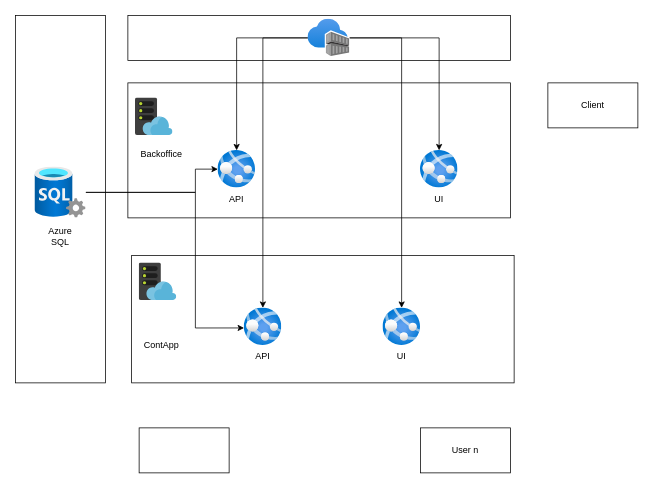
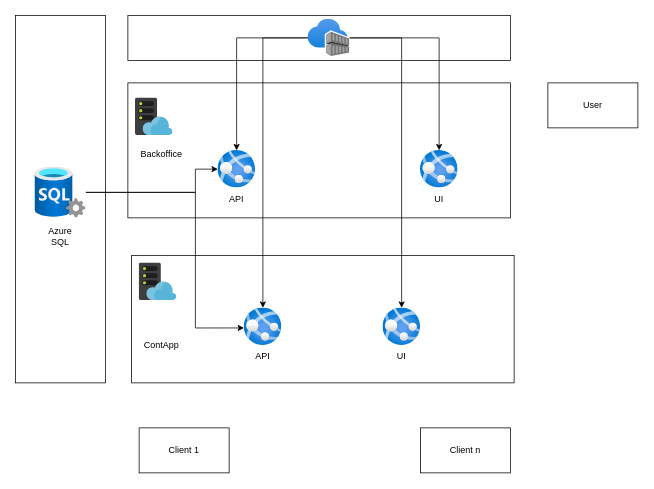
(593, 105) -> (593, 105)
none -> (184, 450)
(465, 450) -> (465, 450)
